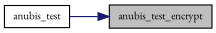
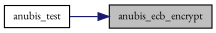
(161, 17) -> (161, 17)
